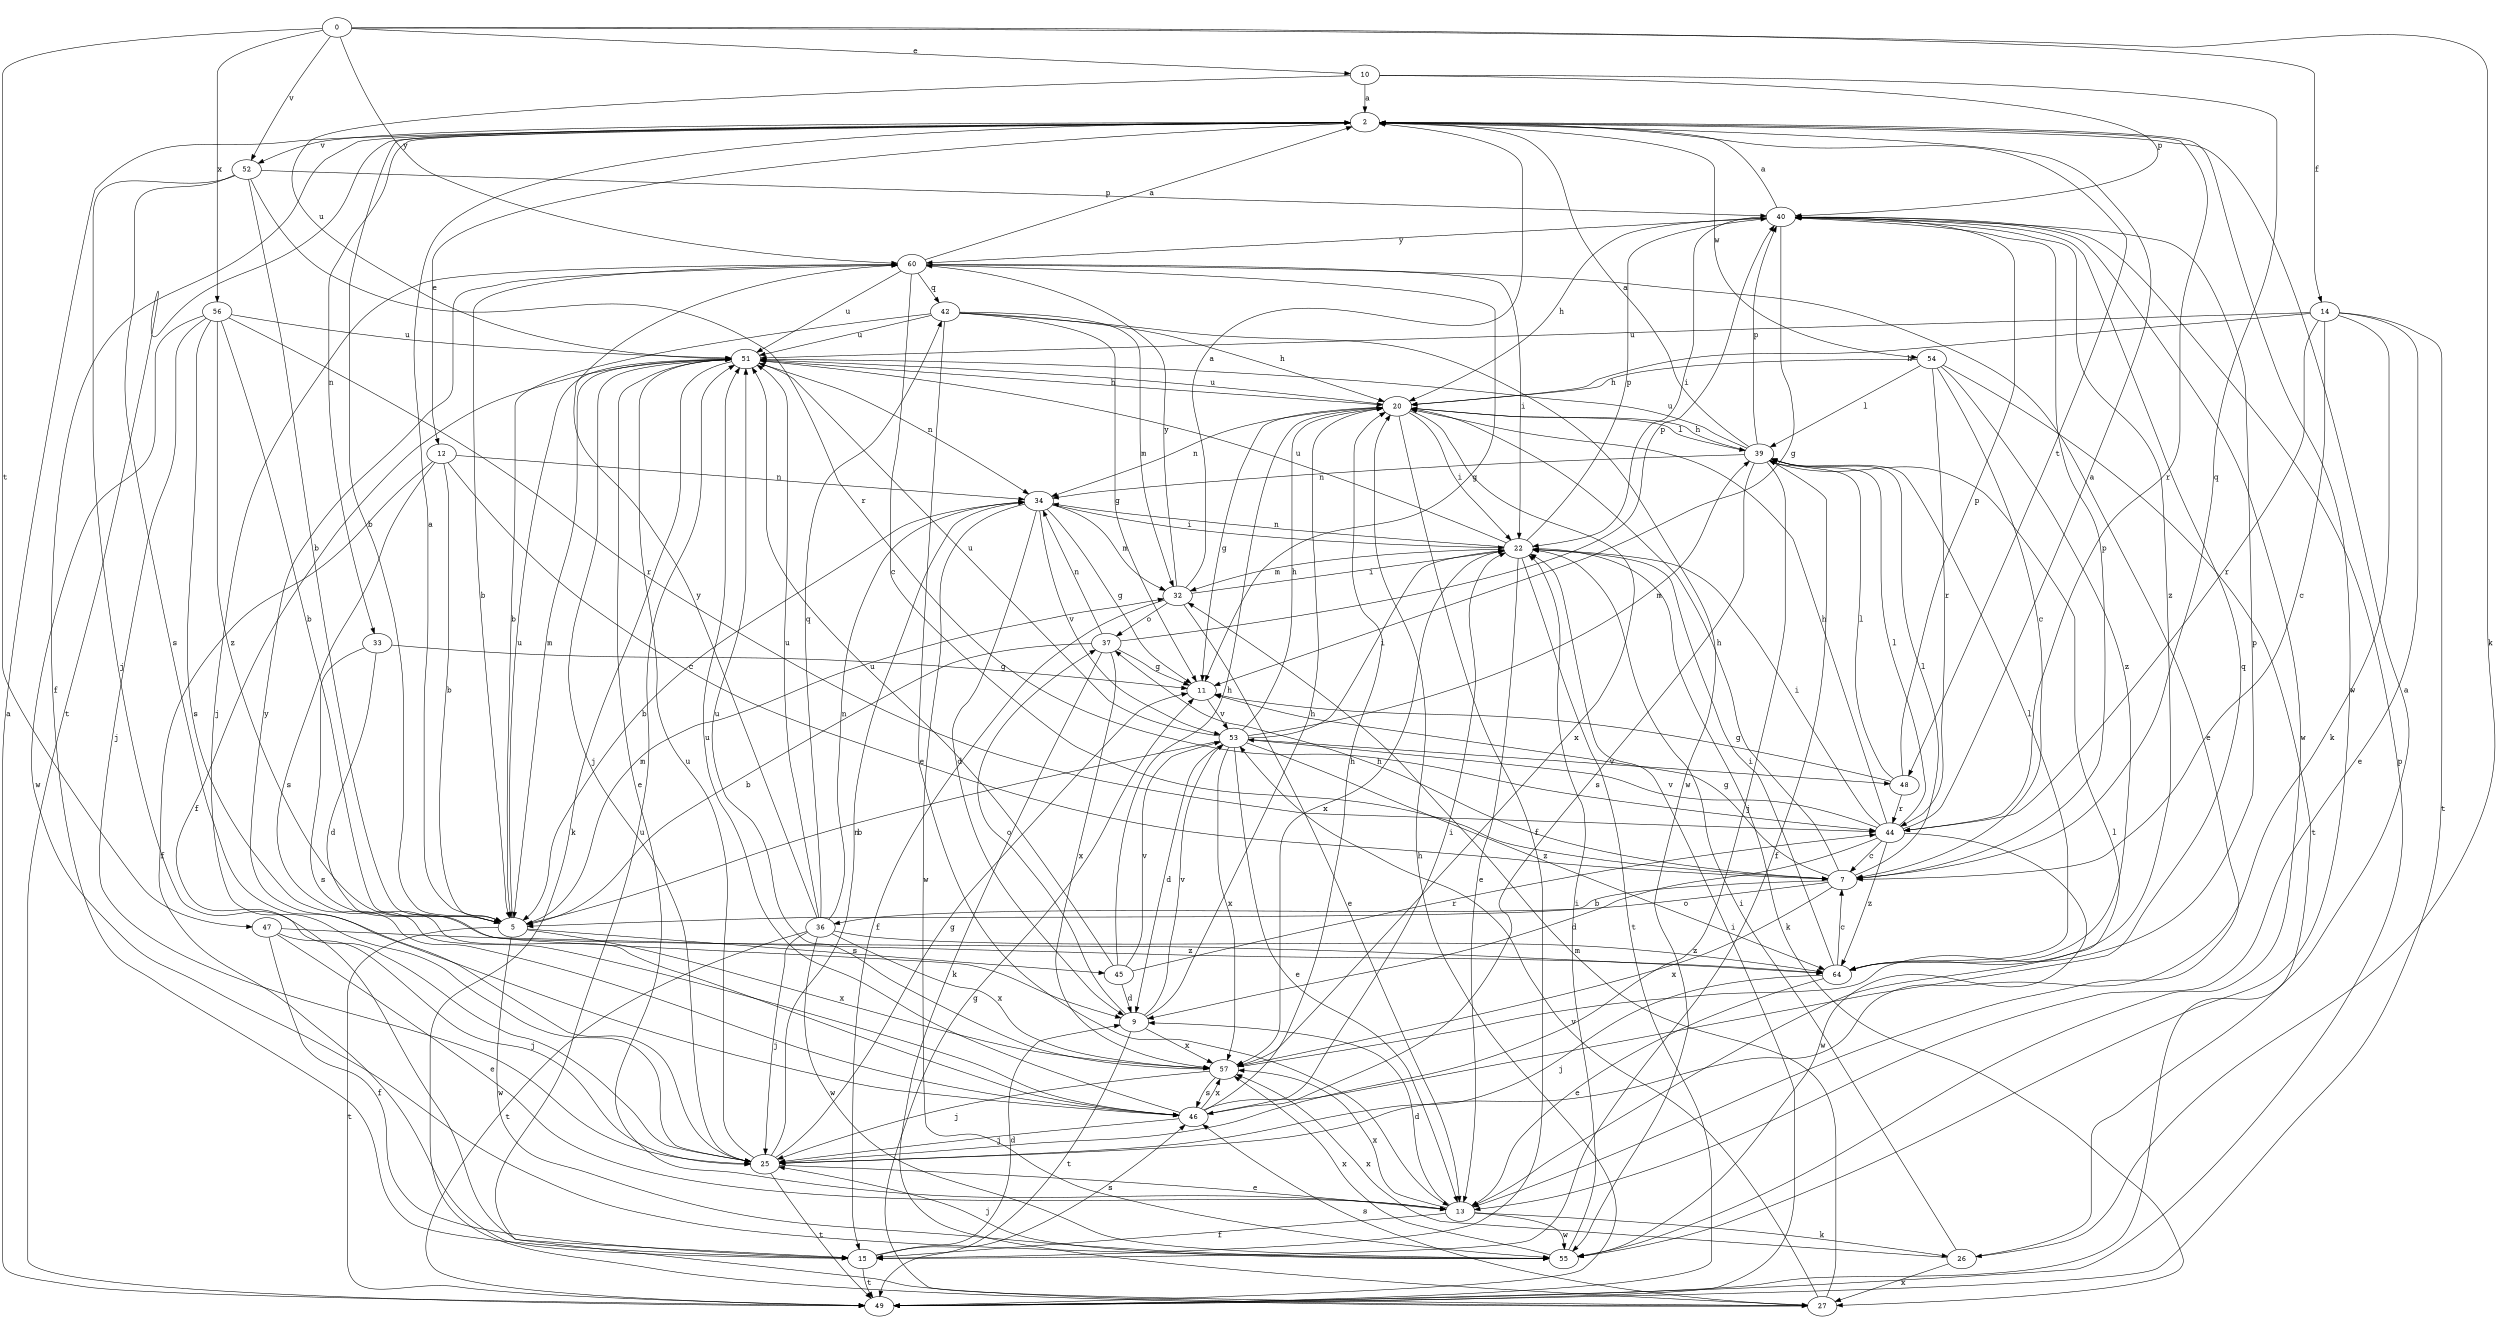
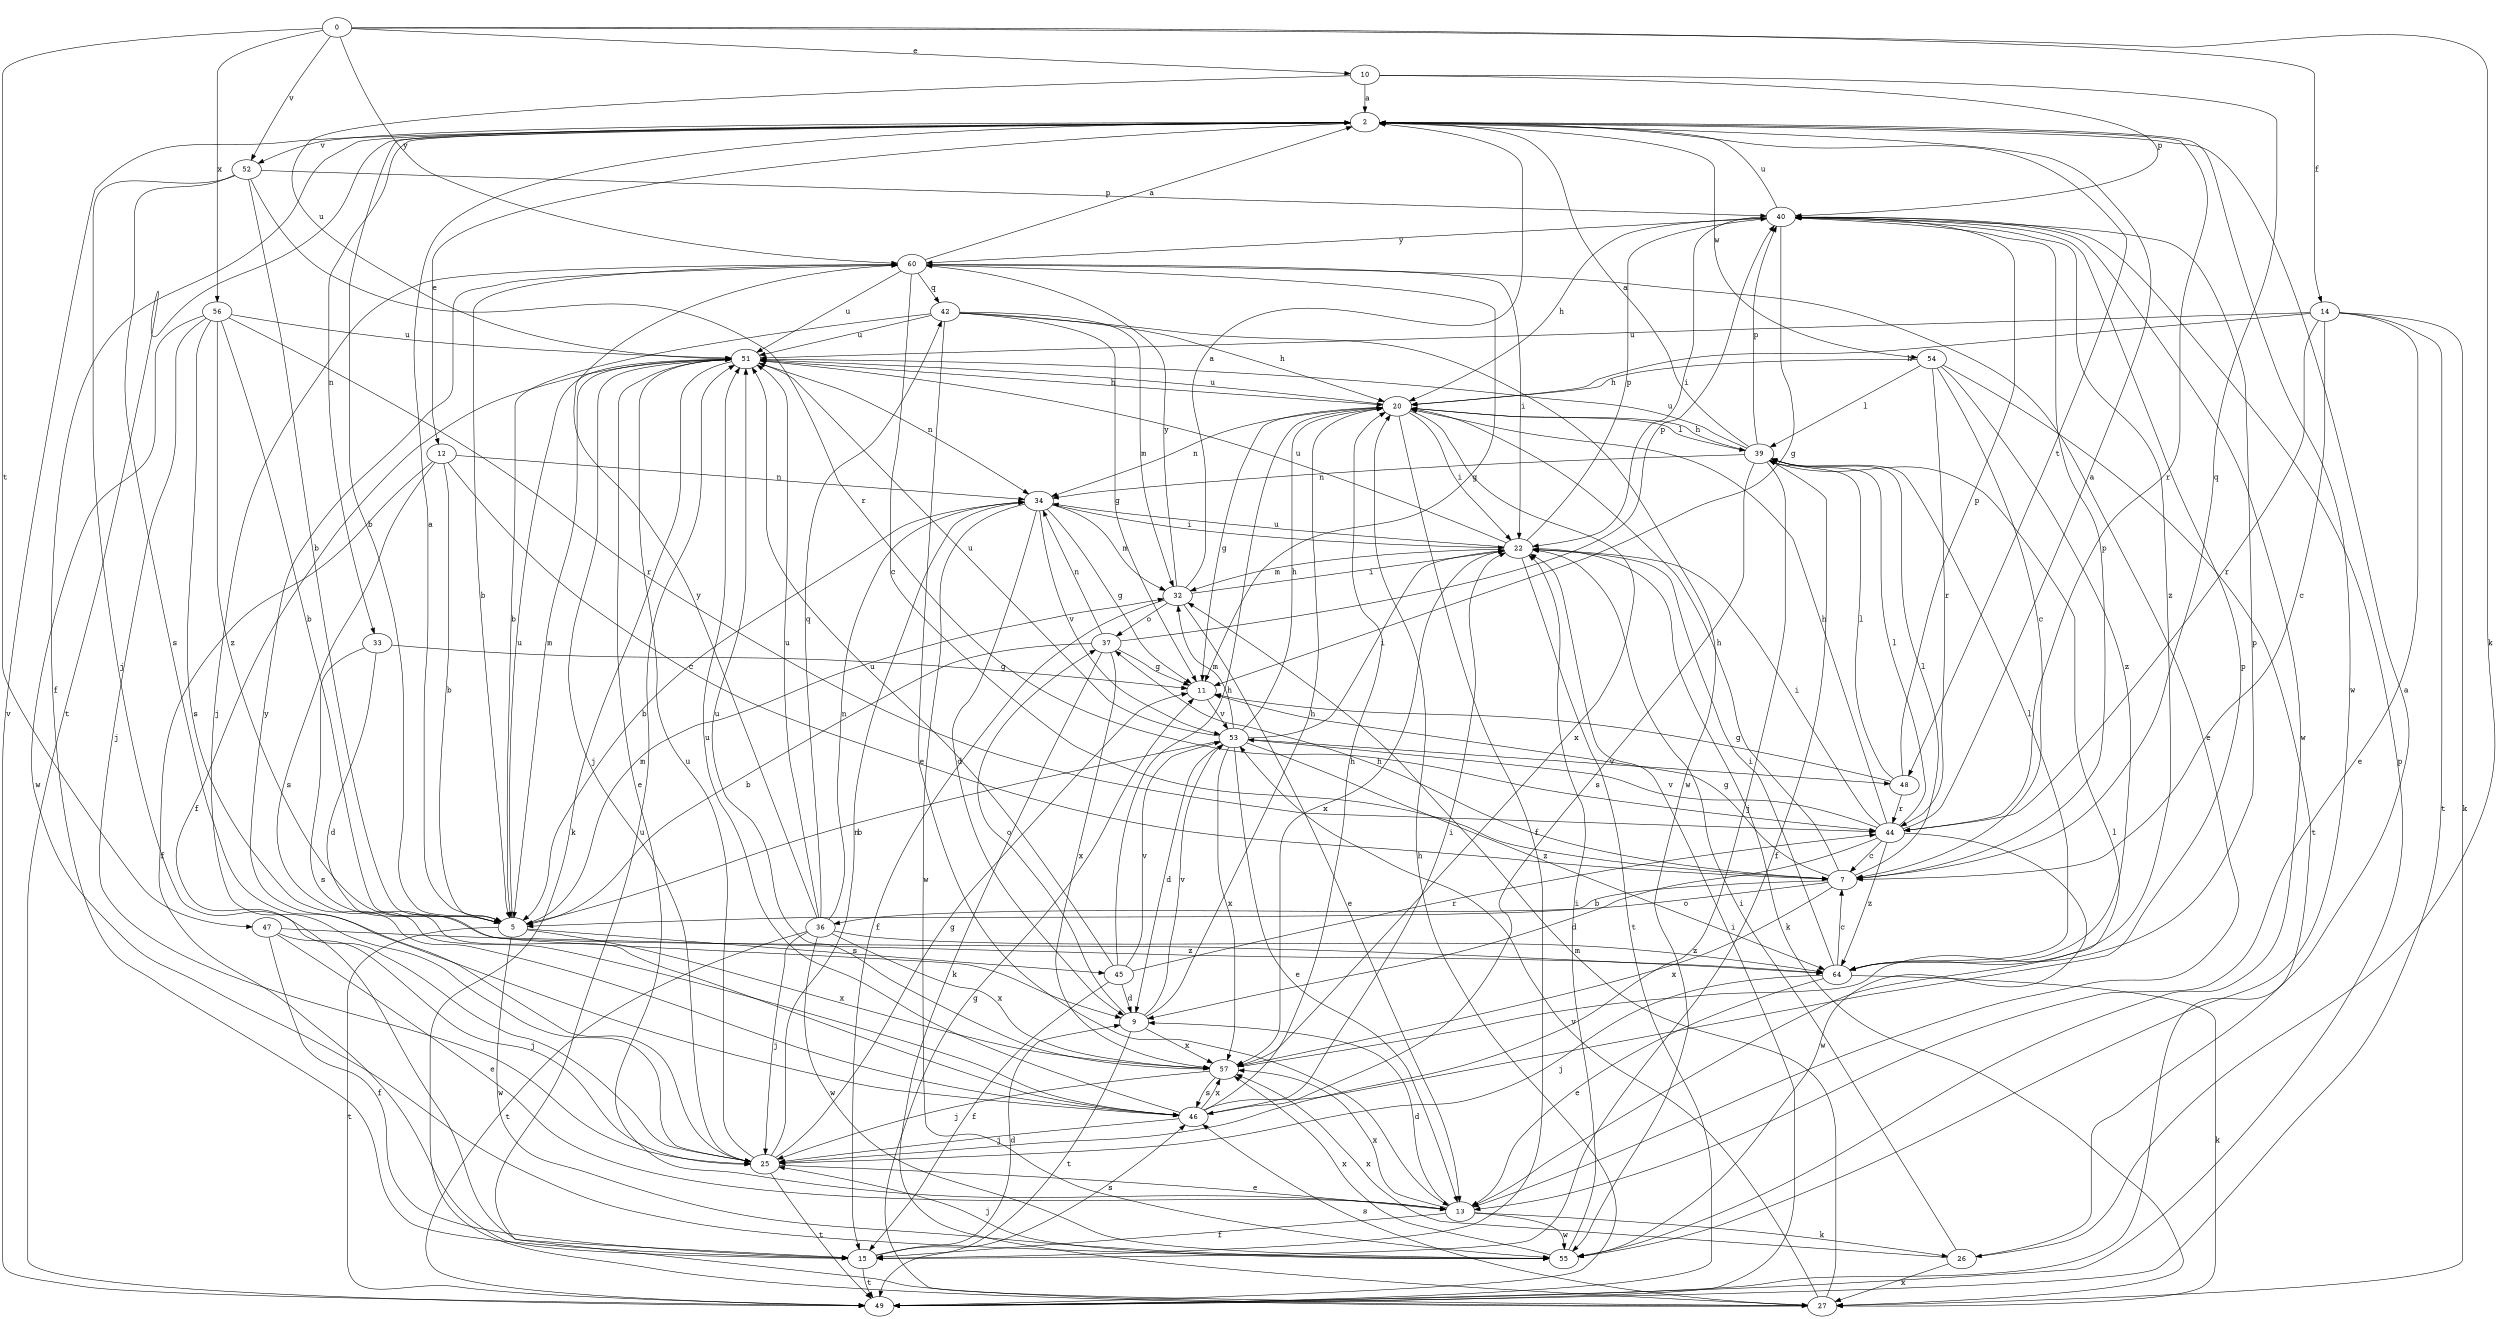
(1763, 170) -> (1763, 170)
(1276, 525) -> (1276, 525)
(1533, 658) -> (1214, 672)
(2243, 667) -> (2243, 667)
(8, 714) -> (8, 714)
(1478, 876) -> none
(1852, 1029) -> (2463, 1049)
none -> (972, 1108)
none -> (2215, 1151)
